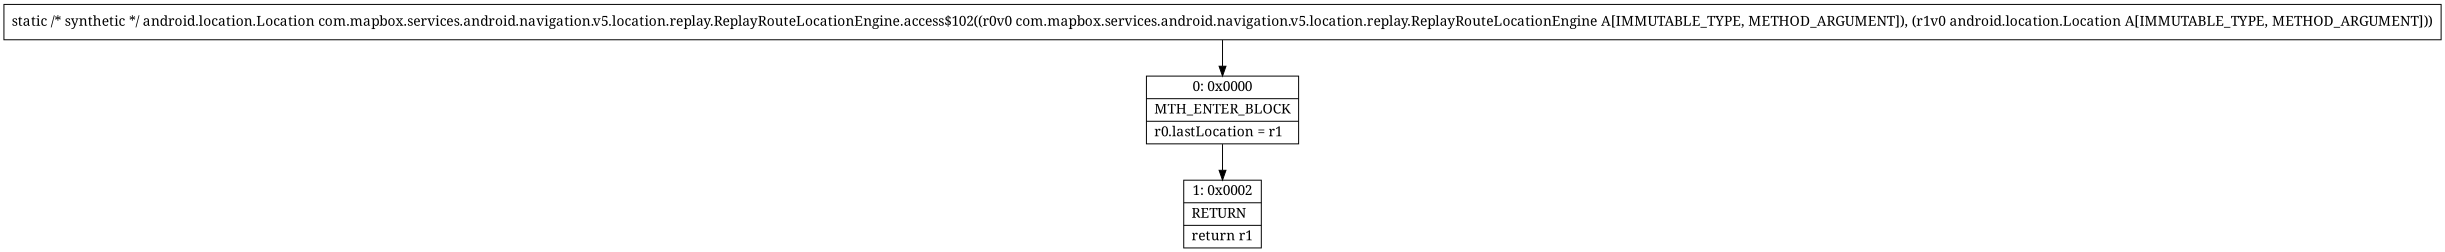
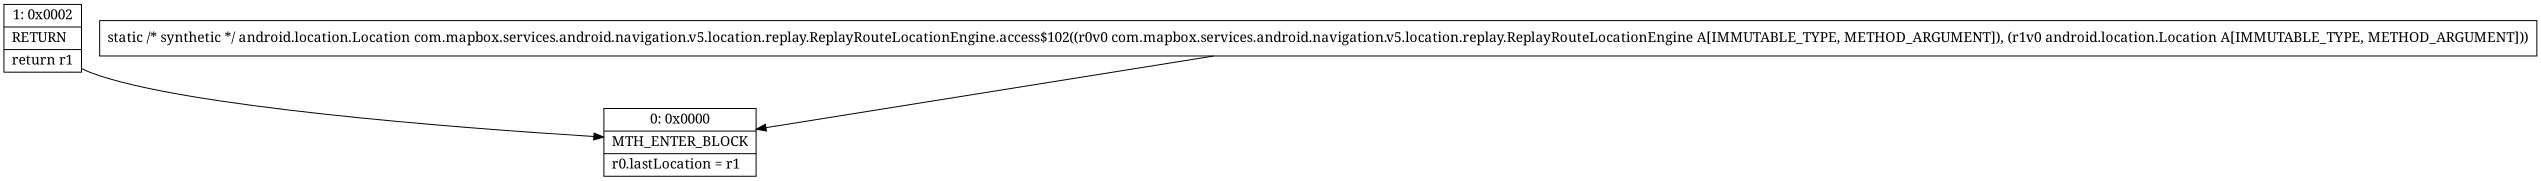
(1223, 157) -> (336, 115)
